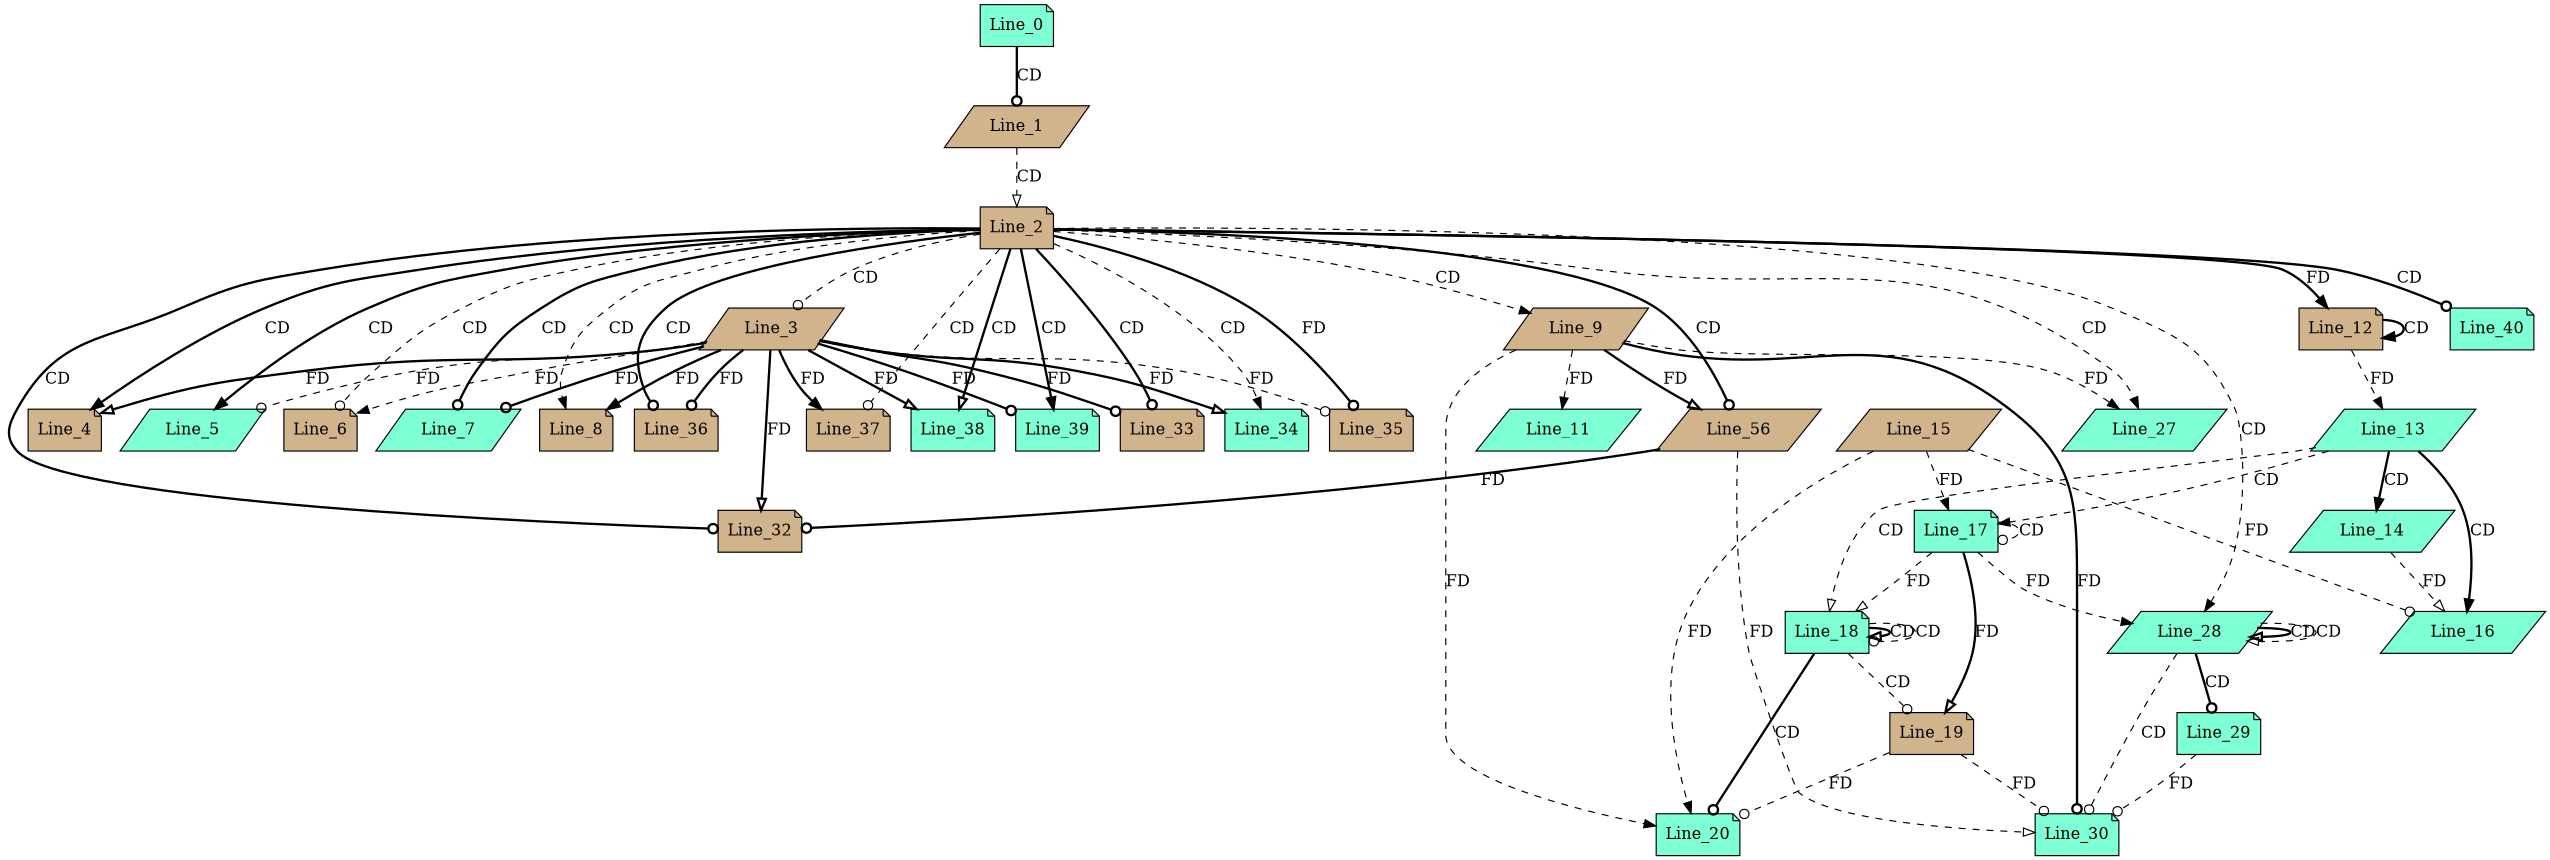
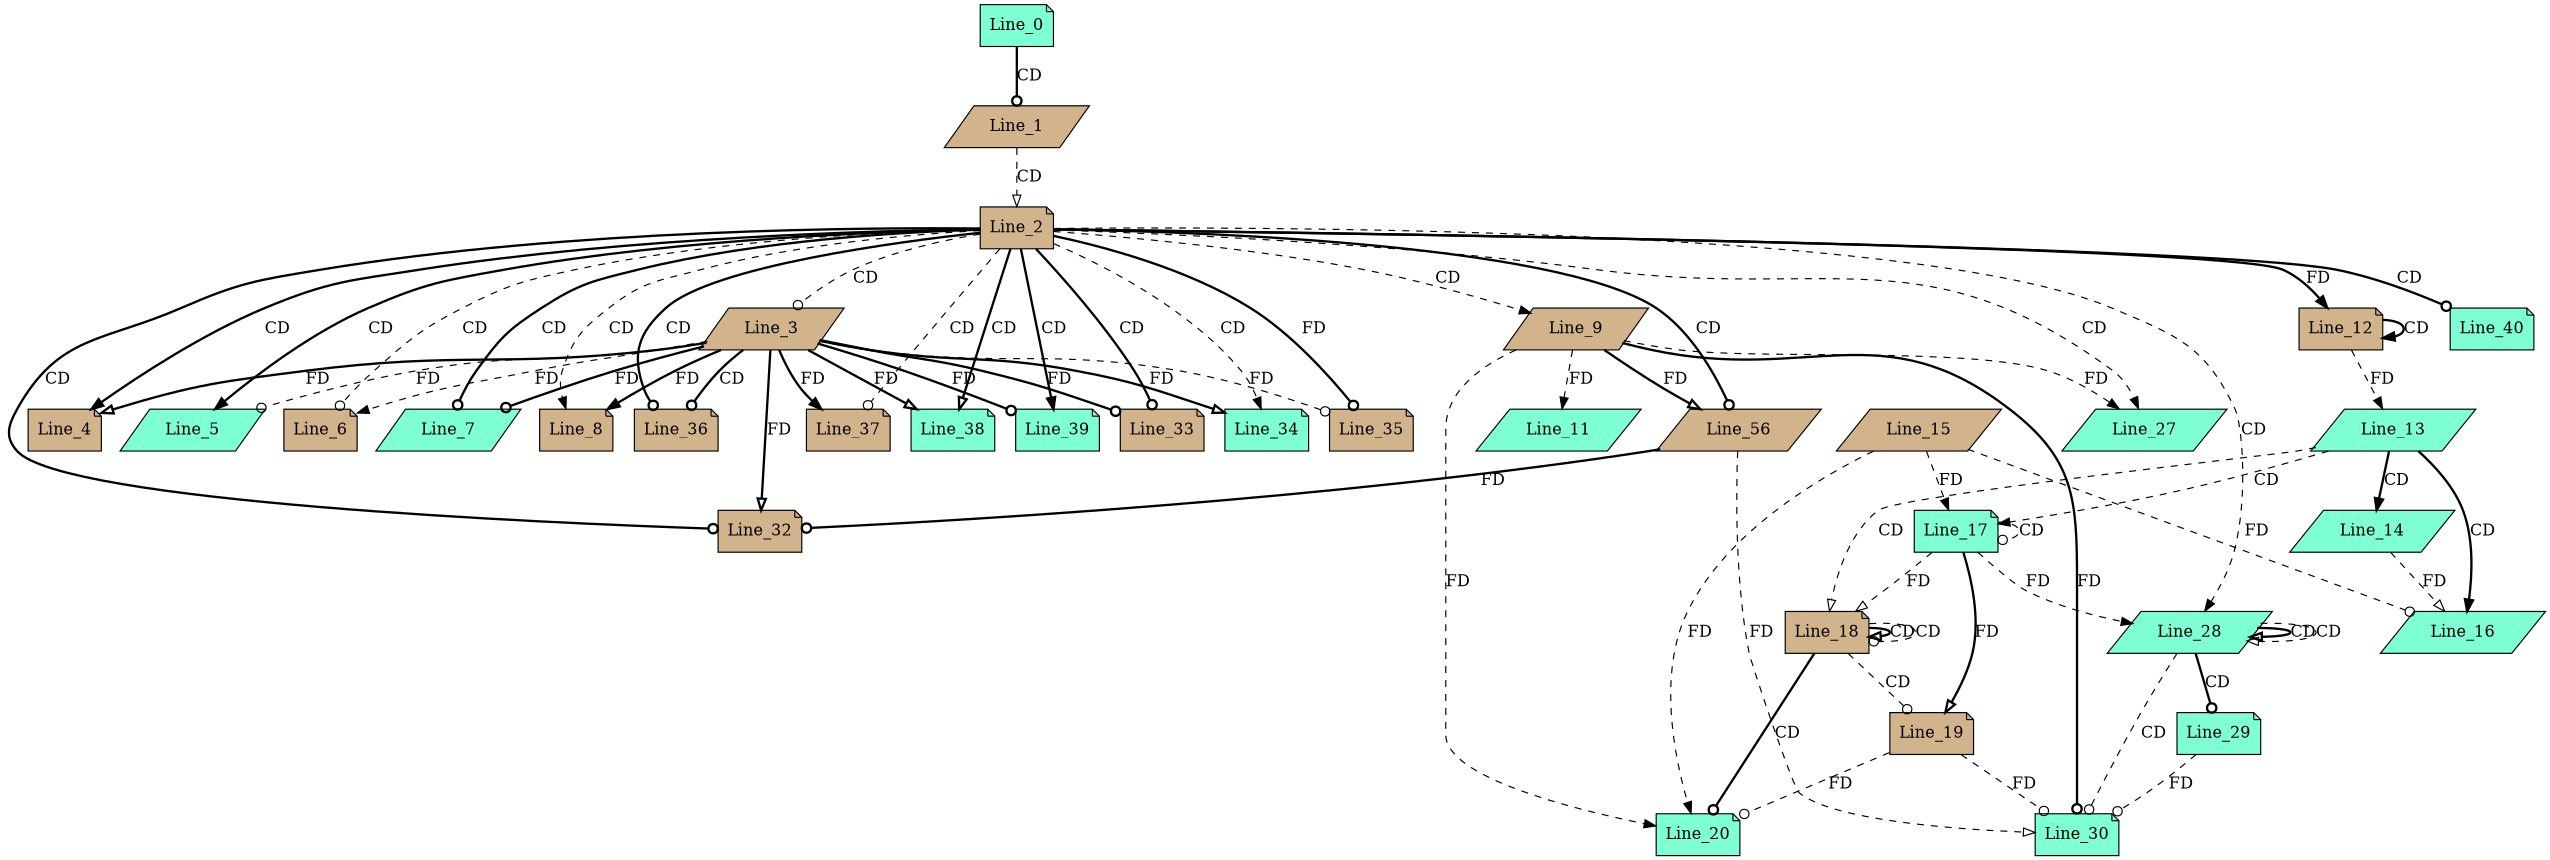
(732, 380) -> (732, 380)
(1827, 632) -> (1827, 632)
